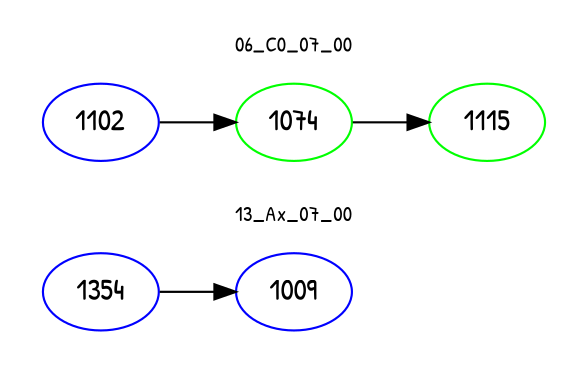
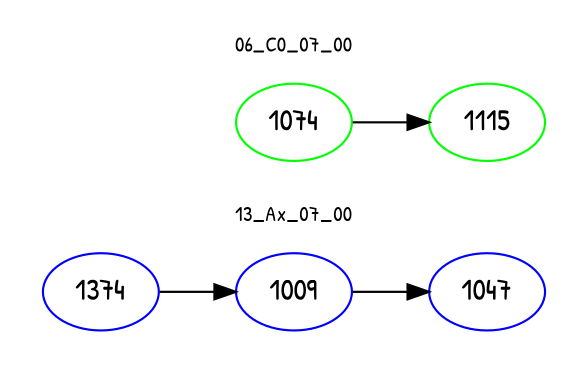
(101, 122) -> none
(101, 292) -> (101, 292)
none -> (487, 292)
